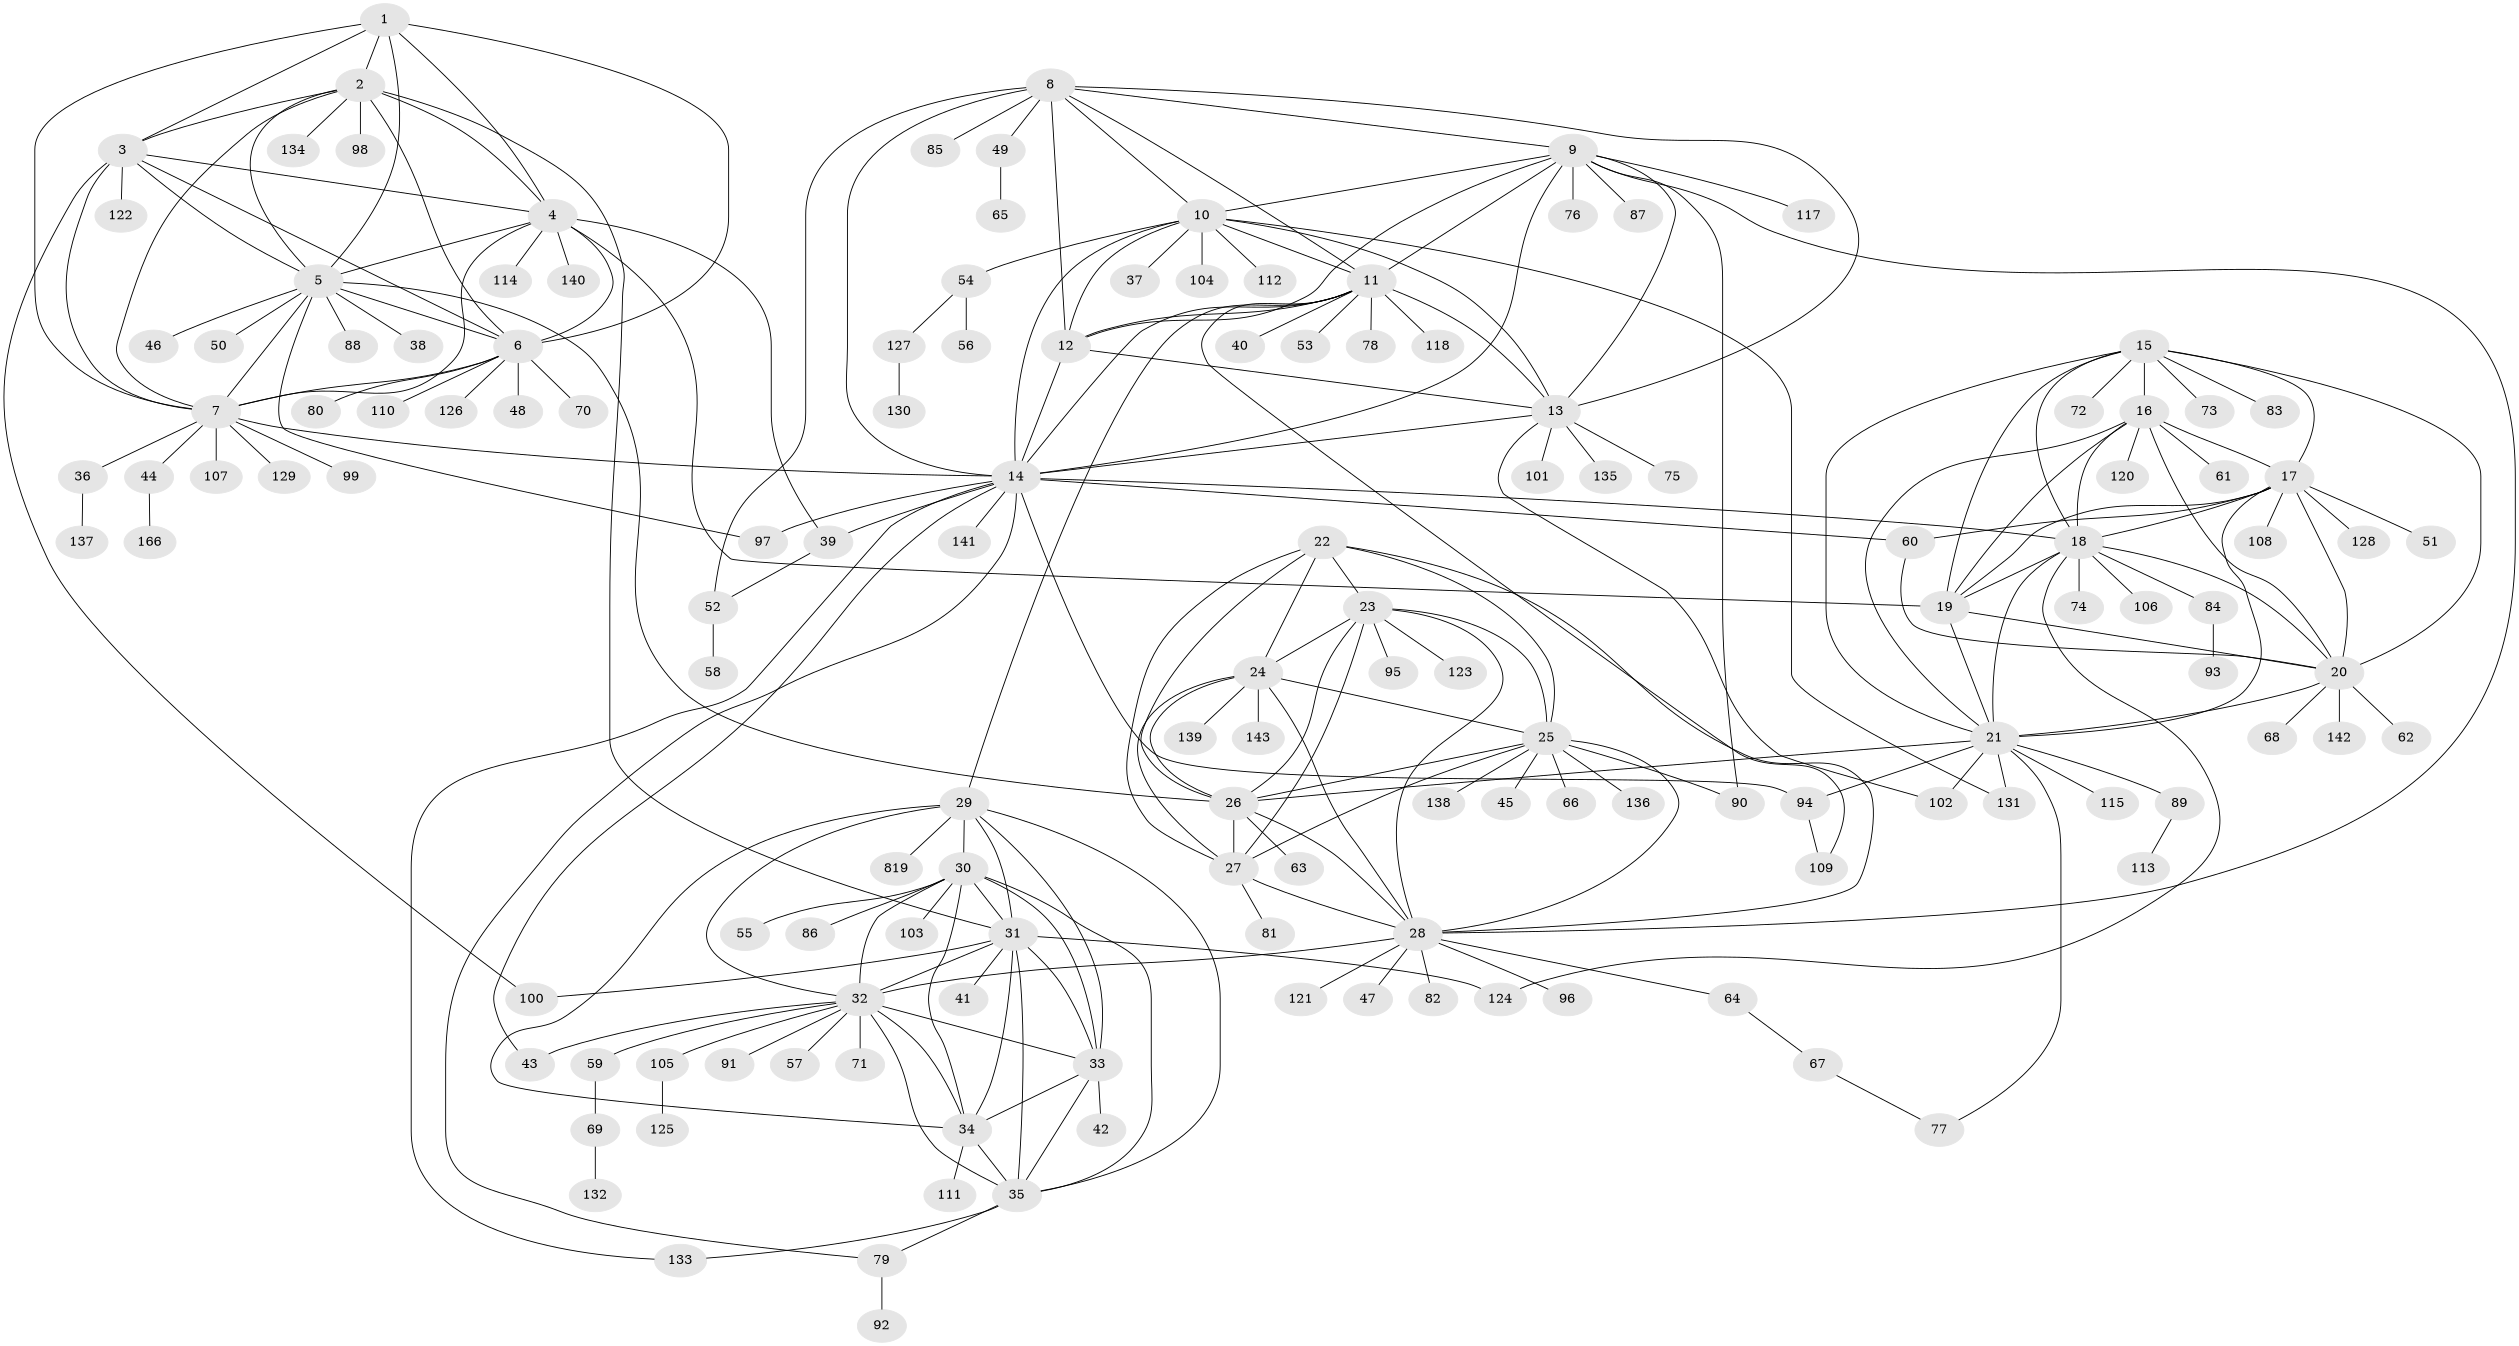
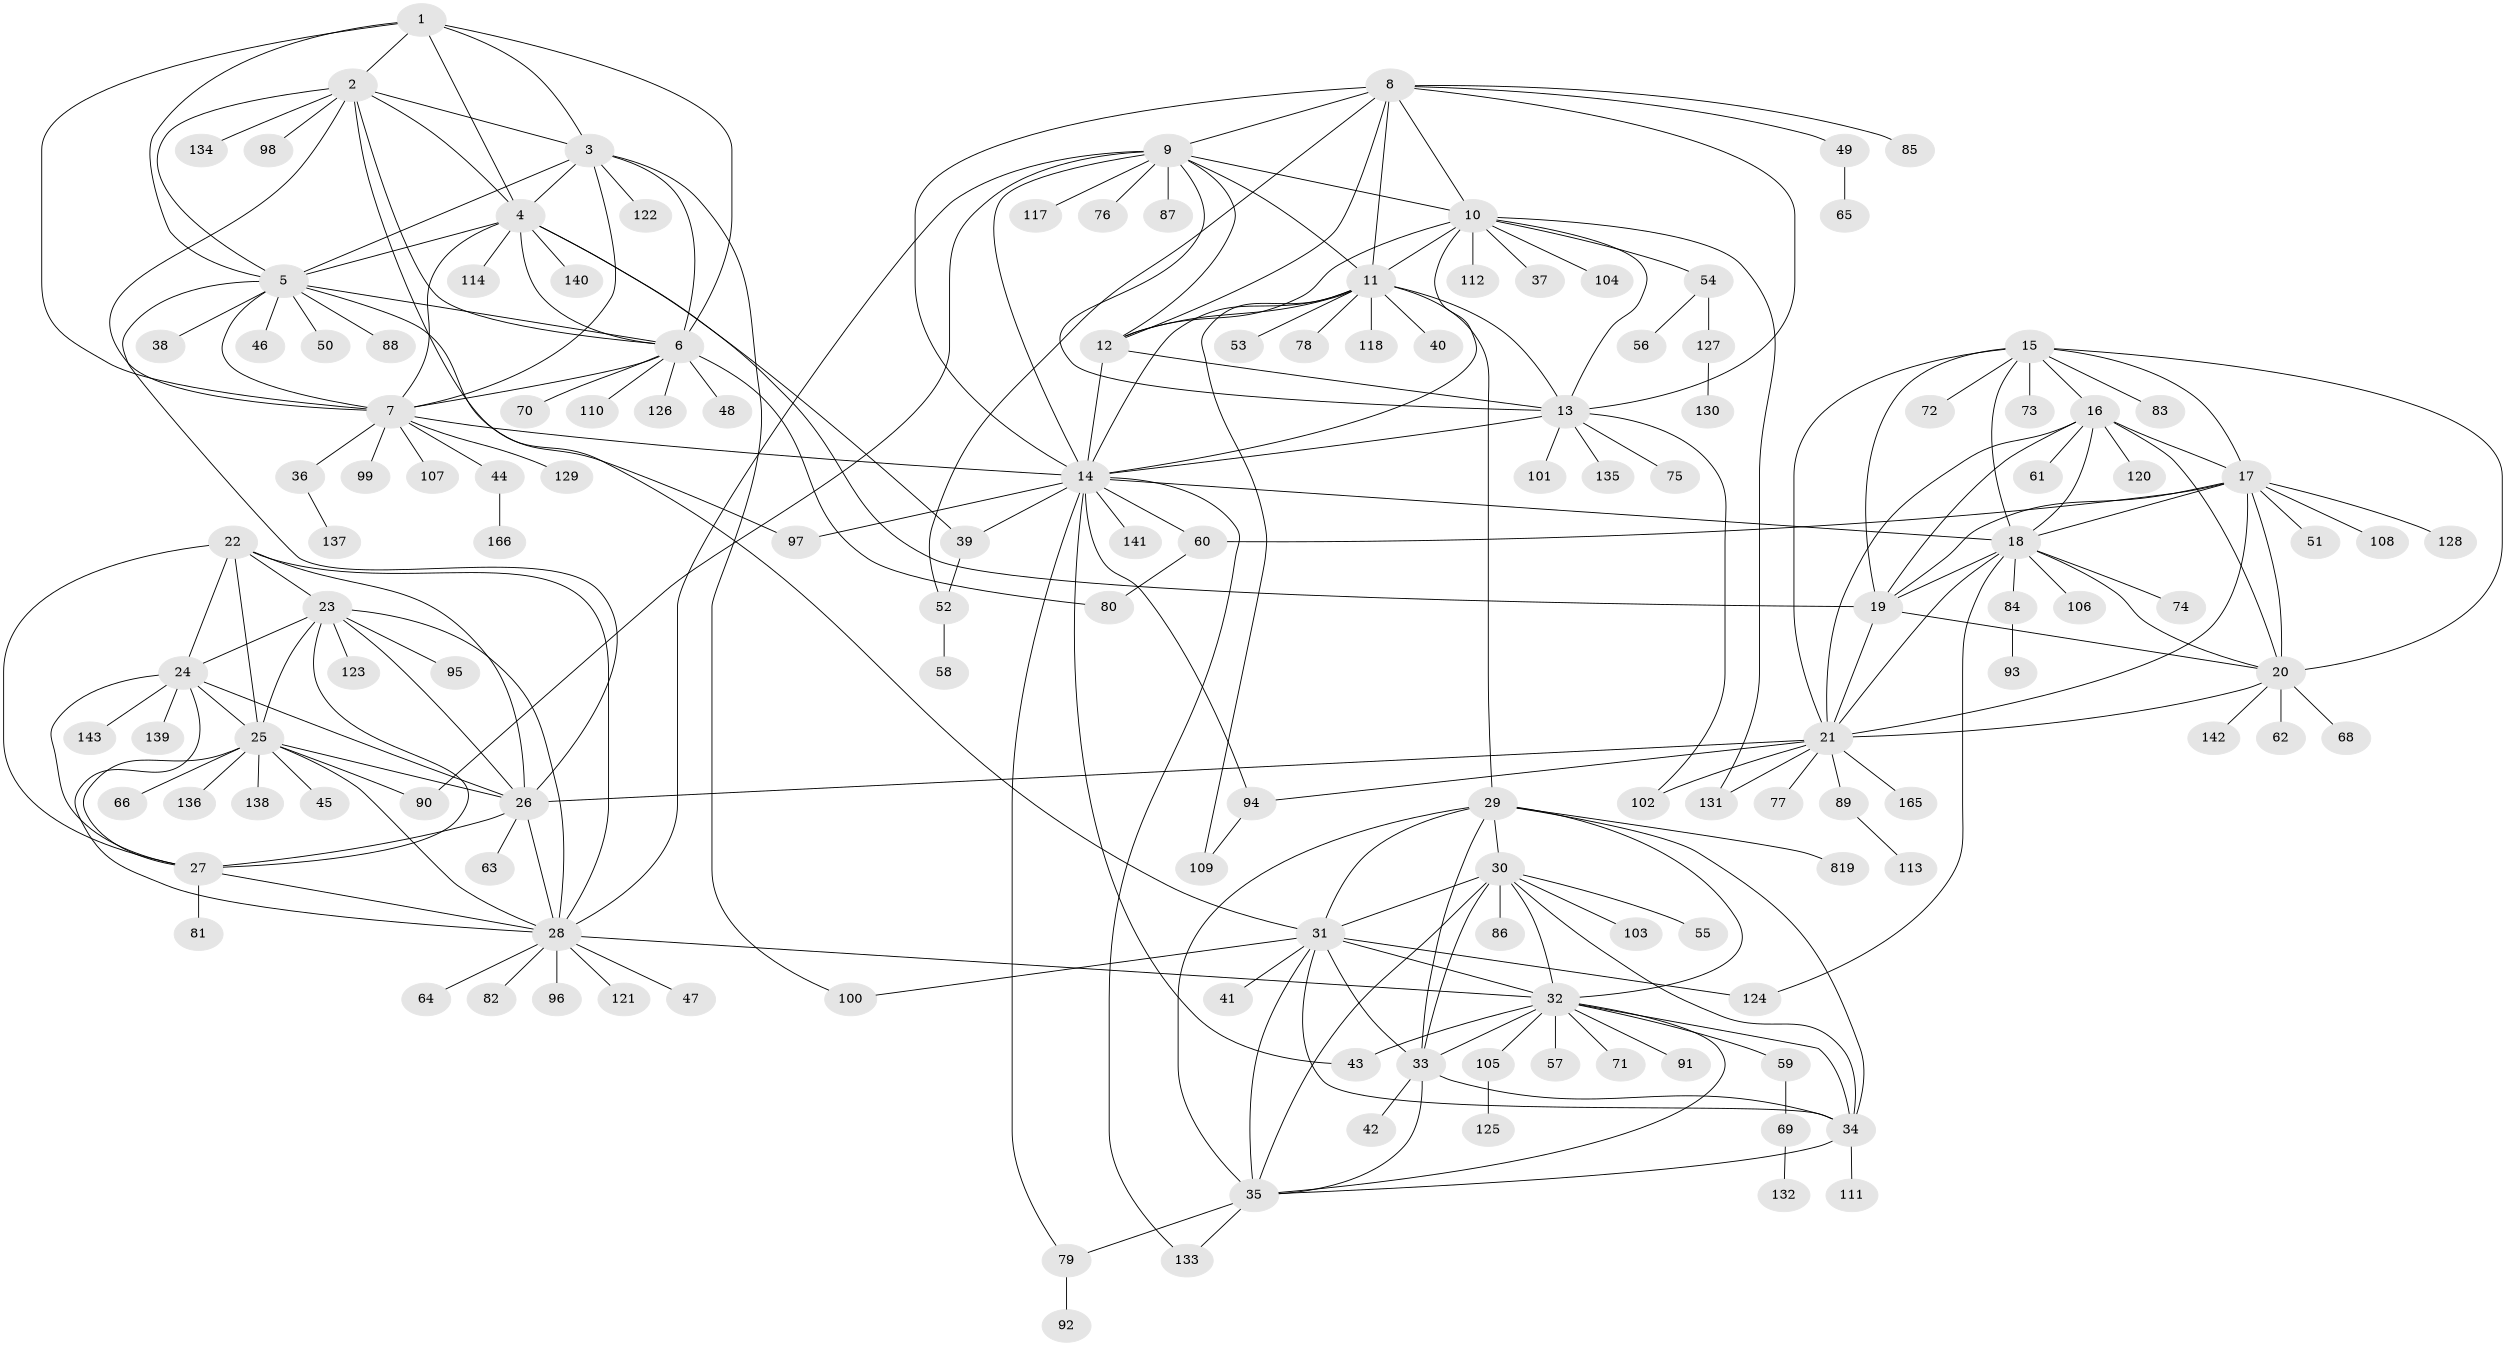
(2079, 649) -> (1156, 575)
(2113, 804) -> (1911, 804)
(1818, 1065) -> none
